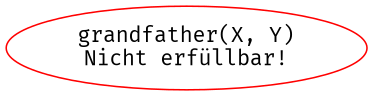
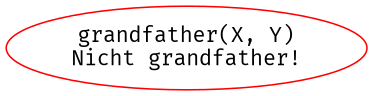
(187, 59) -> (187, 59)
